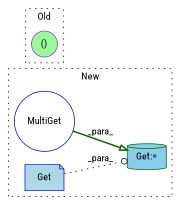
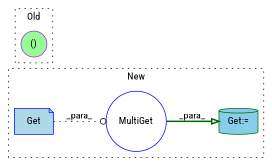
(93, 168) -> (77, 121)
